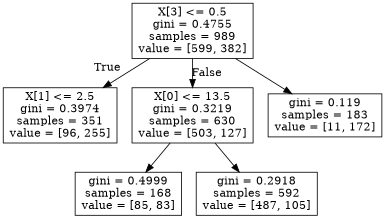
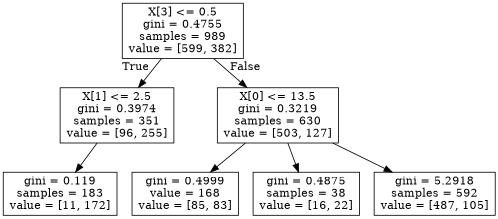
(260, 74) -> (89, 154)
(128, 194) -> (185, 194)
(257, 194) -> (435, 194)
none -> (306, 194)
